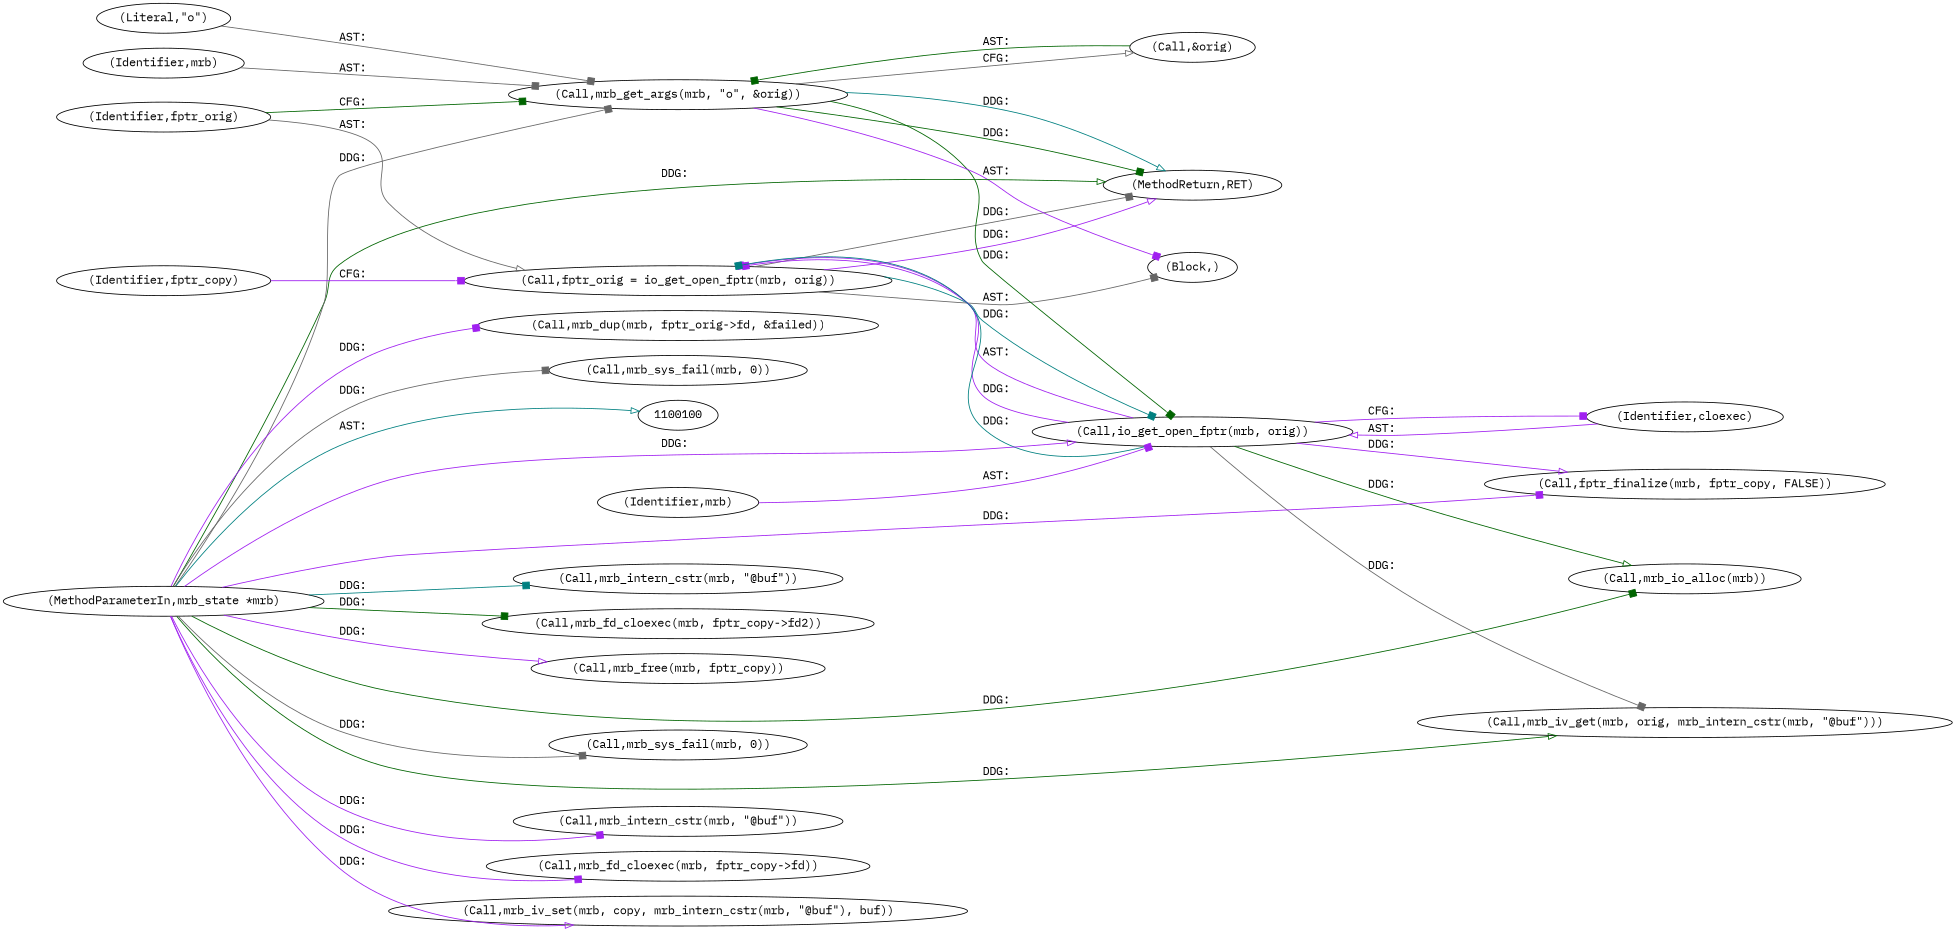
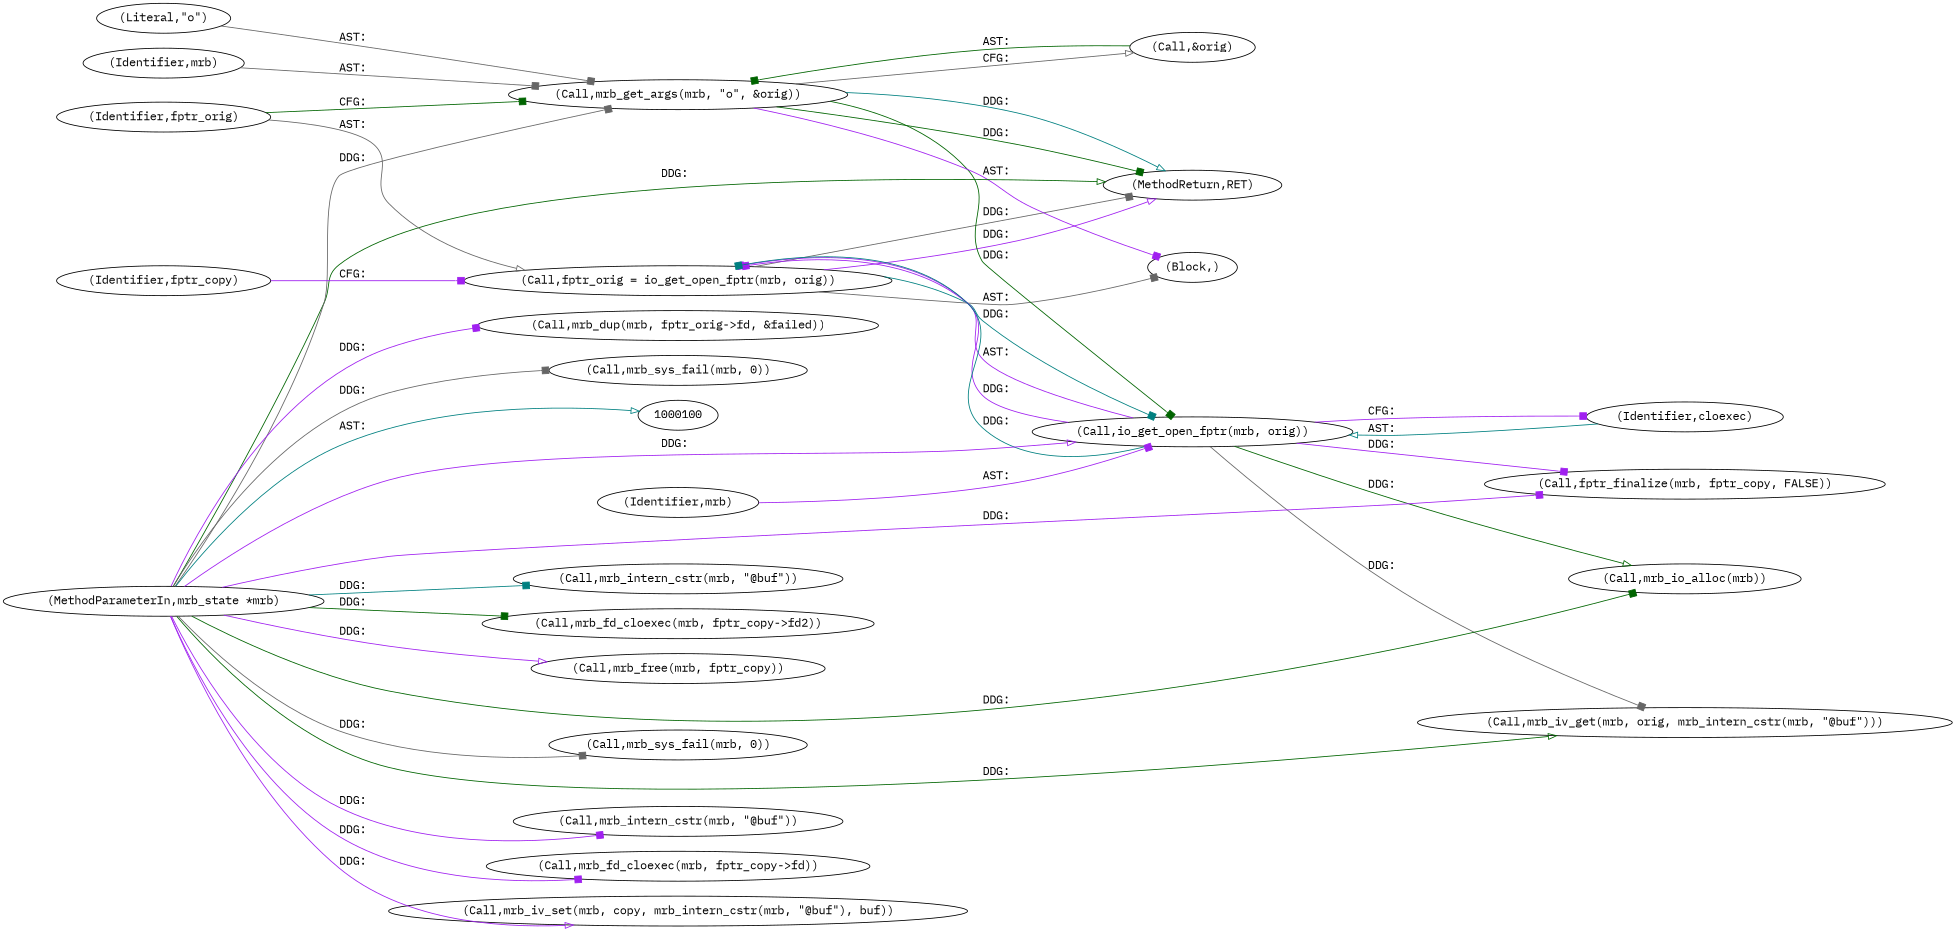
(678, 415) -> (678, 415)
(1478, 432) -> (1478, 432)
(1428, 457) -> (1428, 457)
